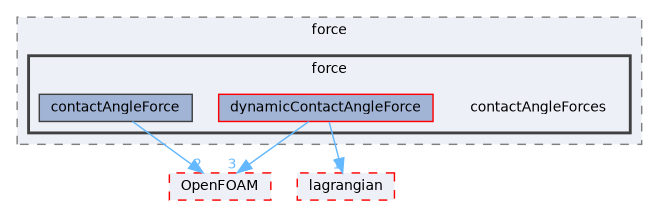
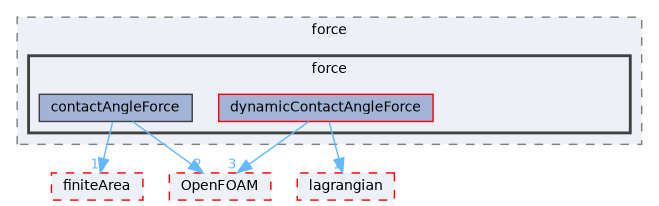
(539, 108) -> none
none -> (97, 187)
